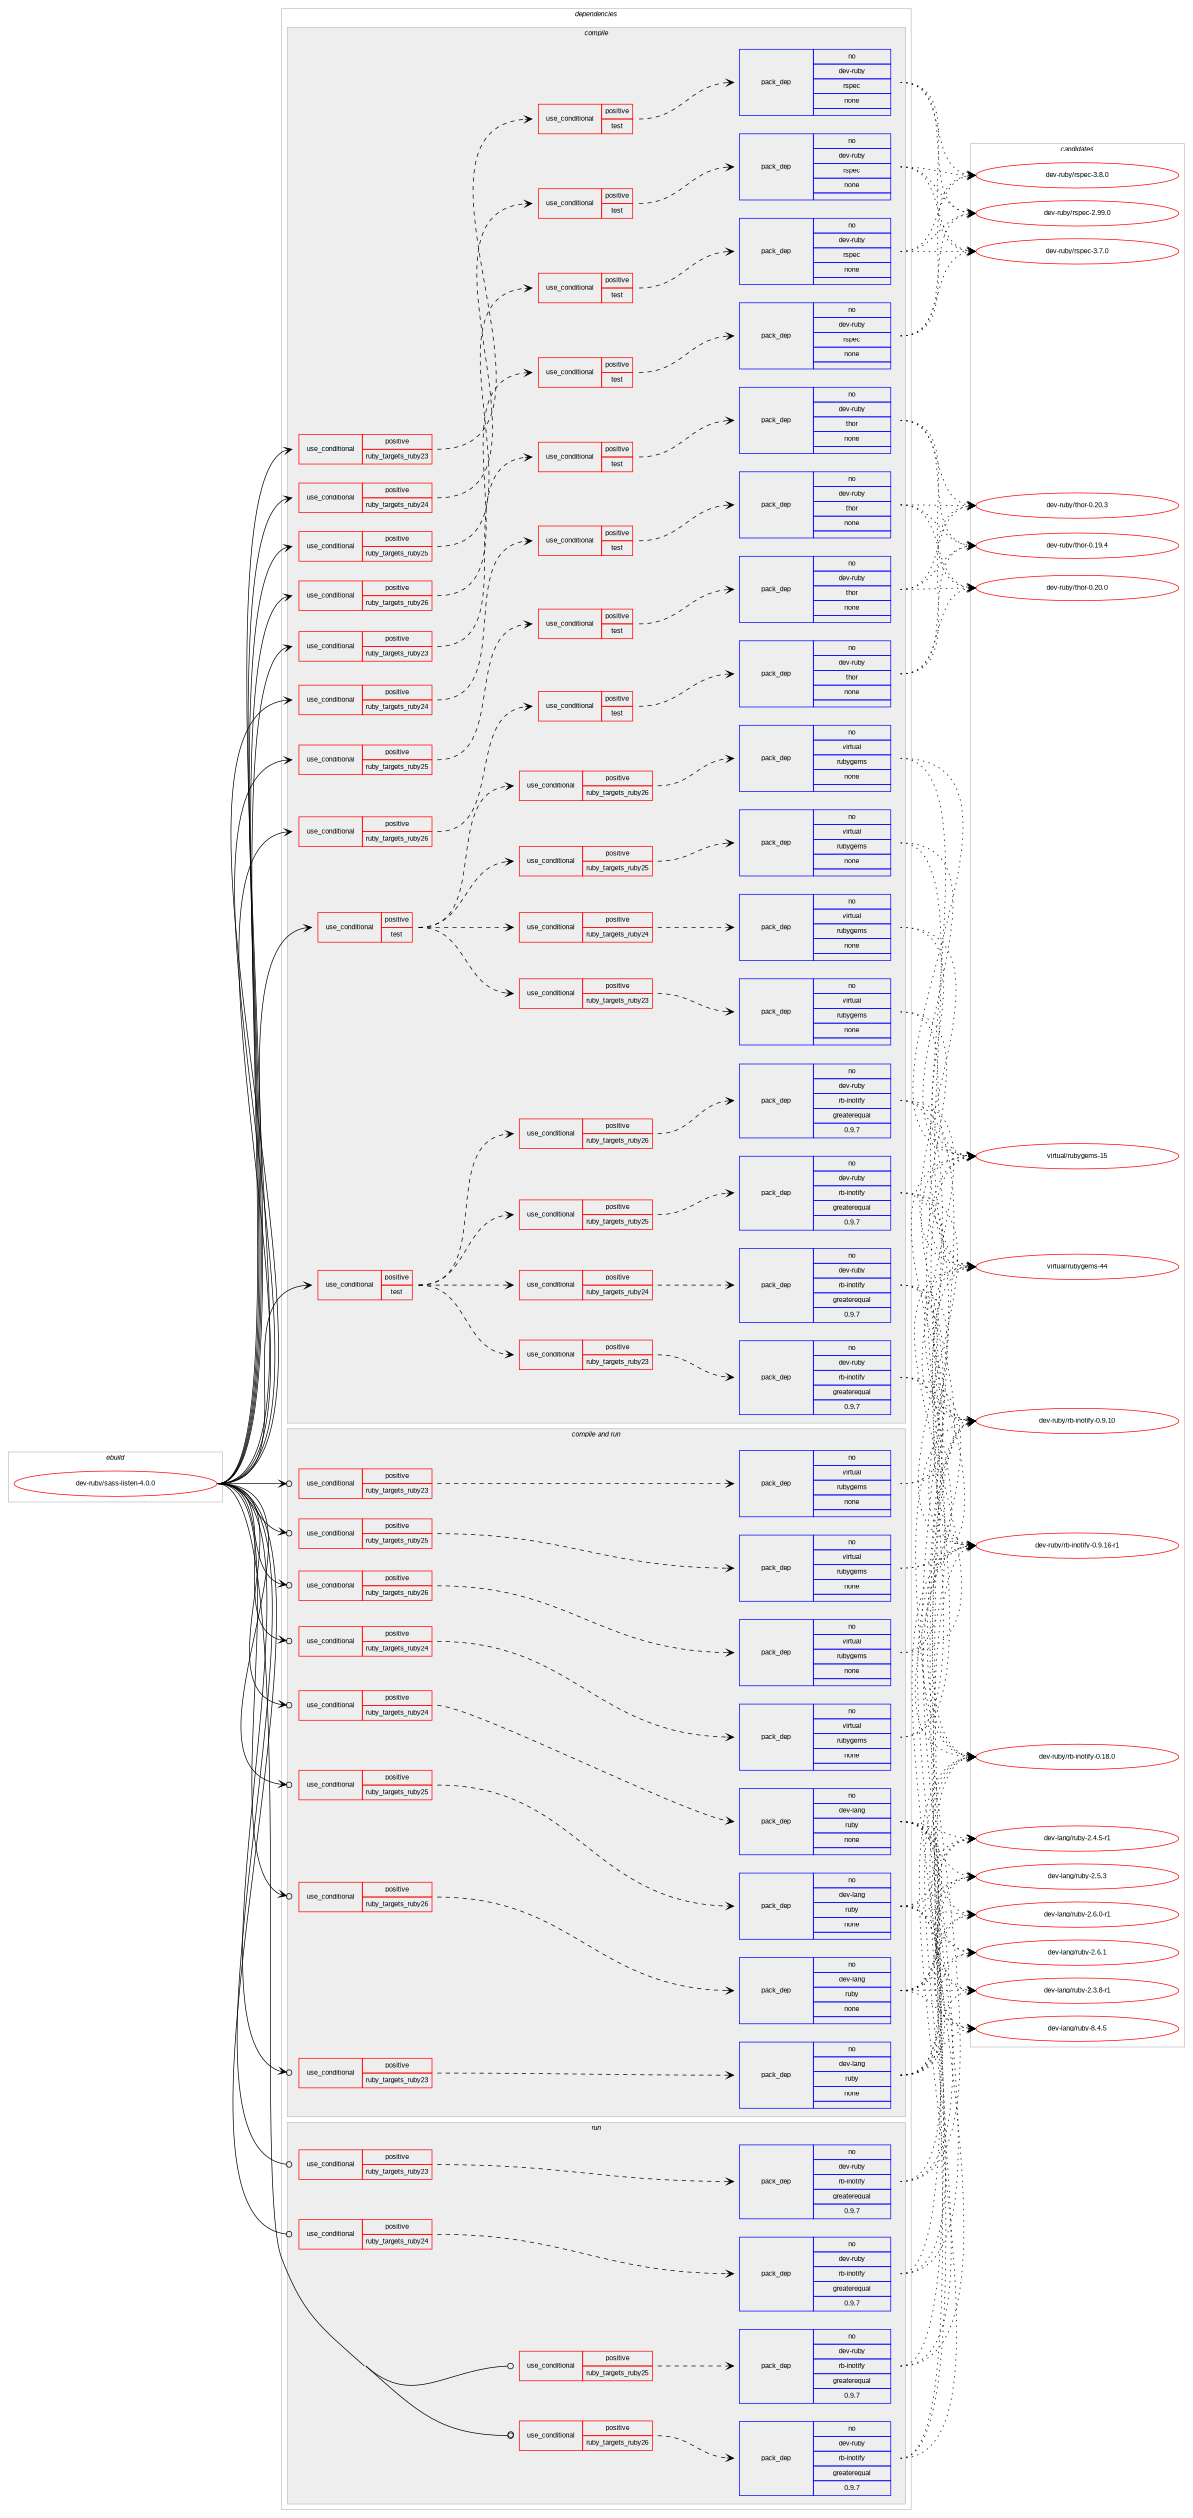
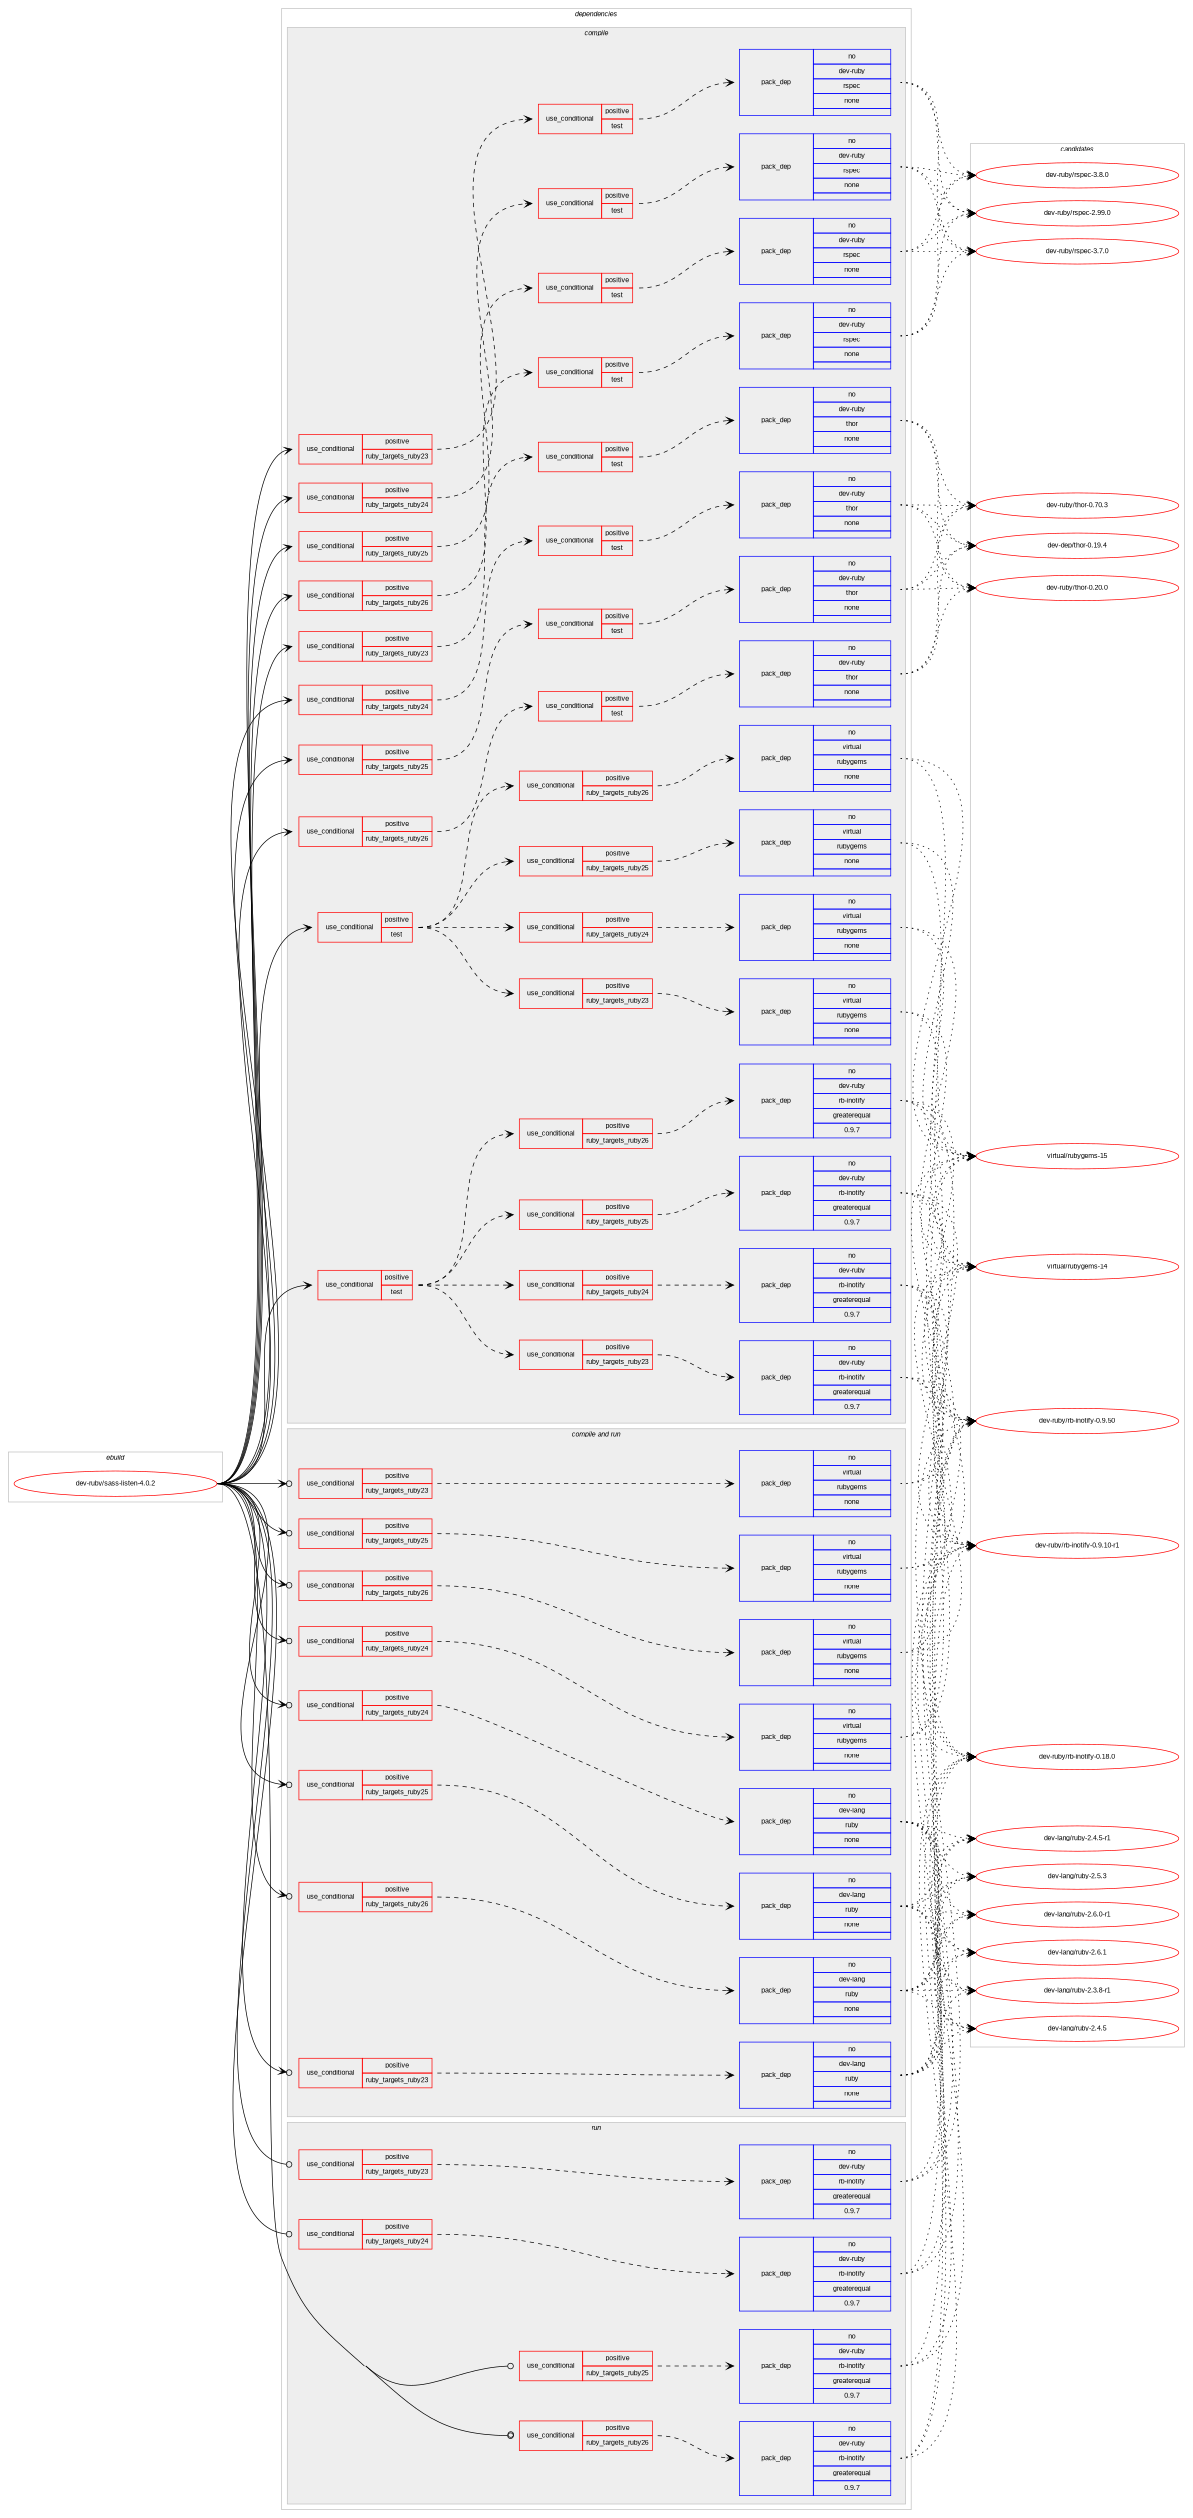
(1077, 506) -> (1077, 506)
(1077, 546) -> (1077, 546)
(1077, 1267) -> (1077, 1267)
(1077, 1421) -> (1077, 1421)
(115, 1484) -> (115, 1484)
(1077, 1546) -> (1077, 1546)
(1077, 2029) -> (1077, 2029)
